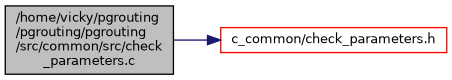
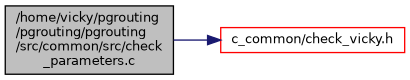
(334, 40) -> (313, 40)
